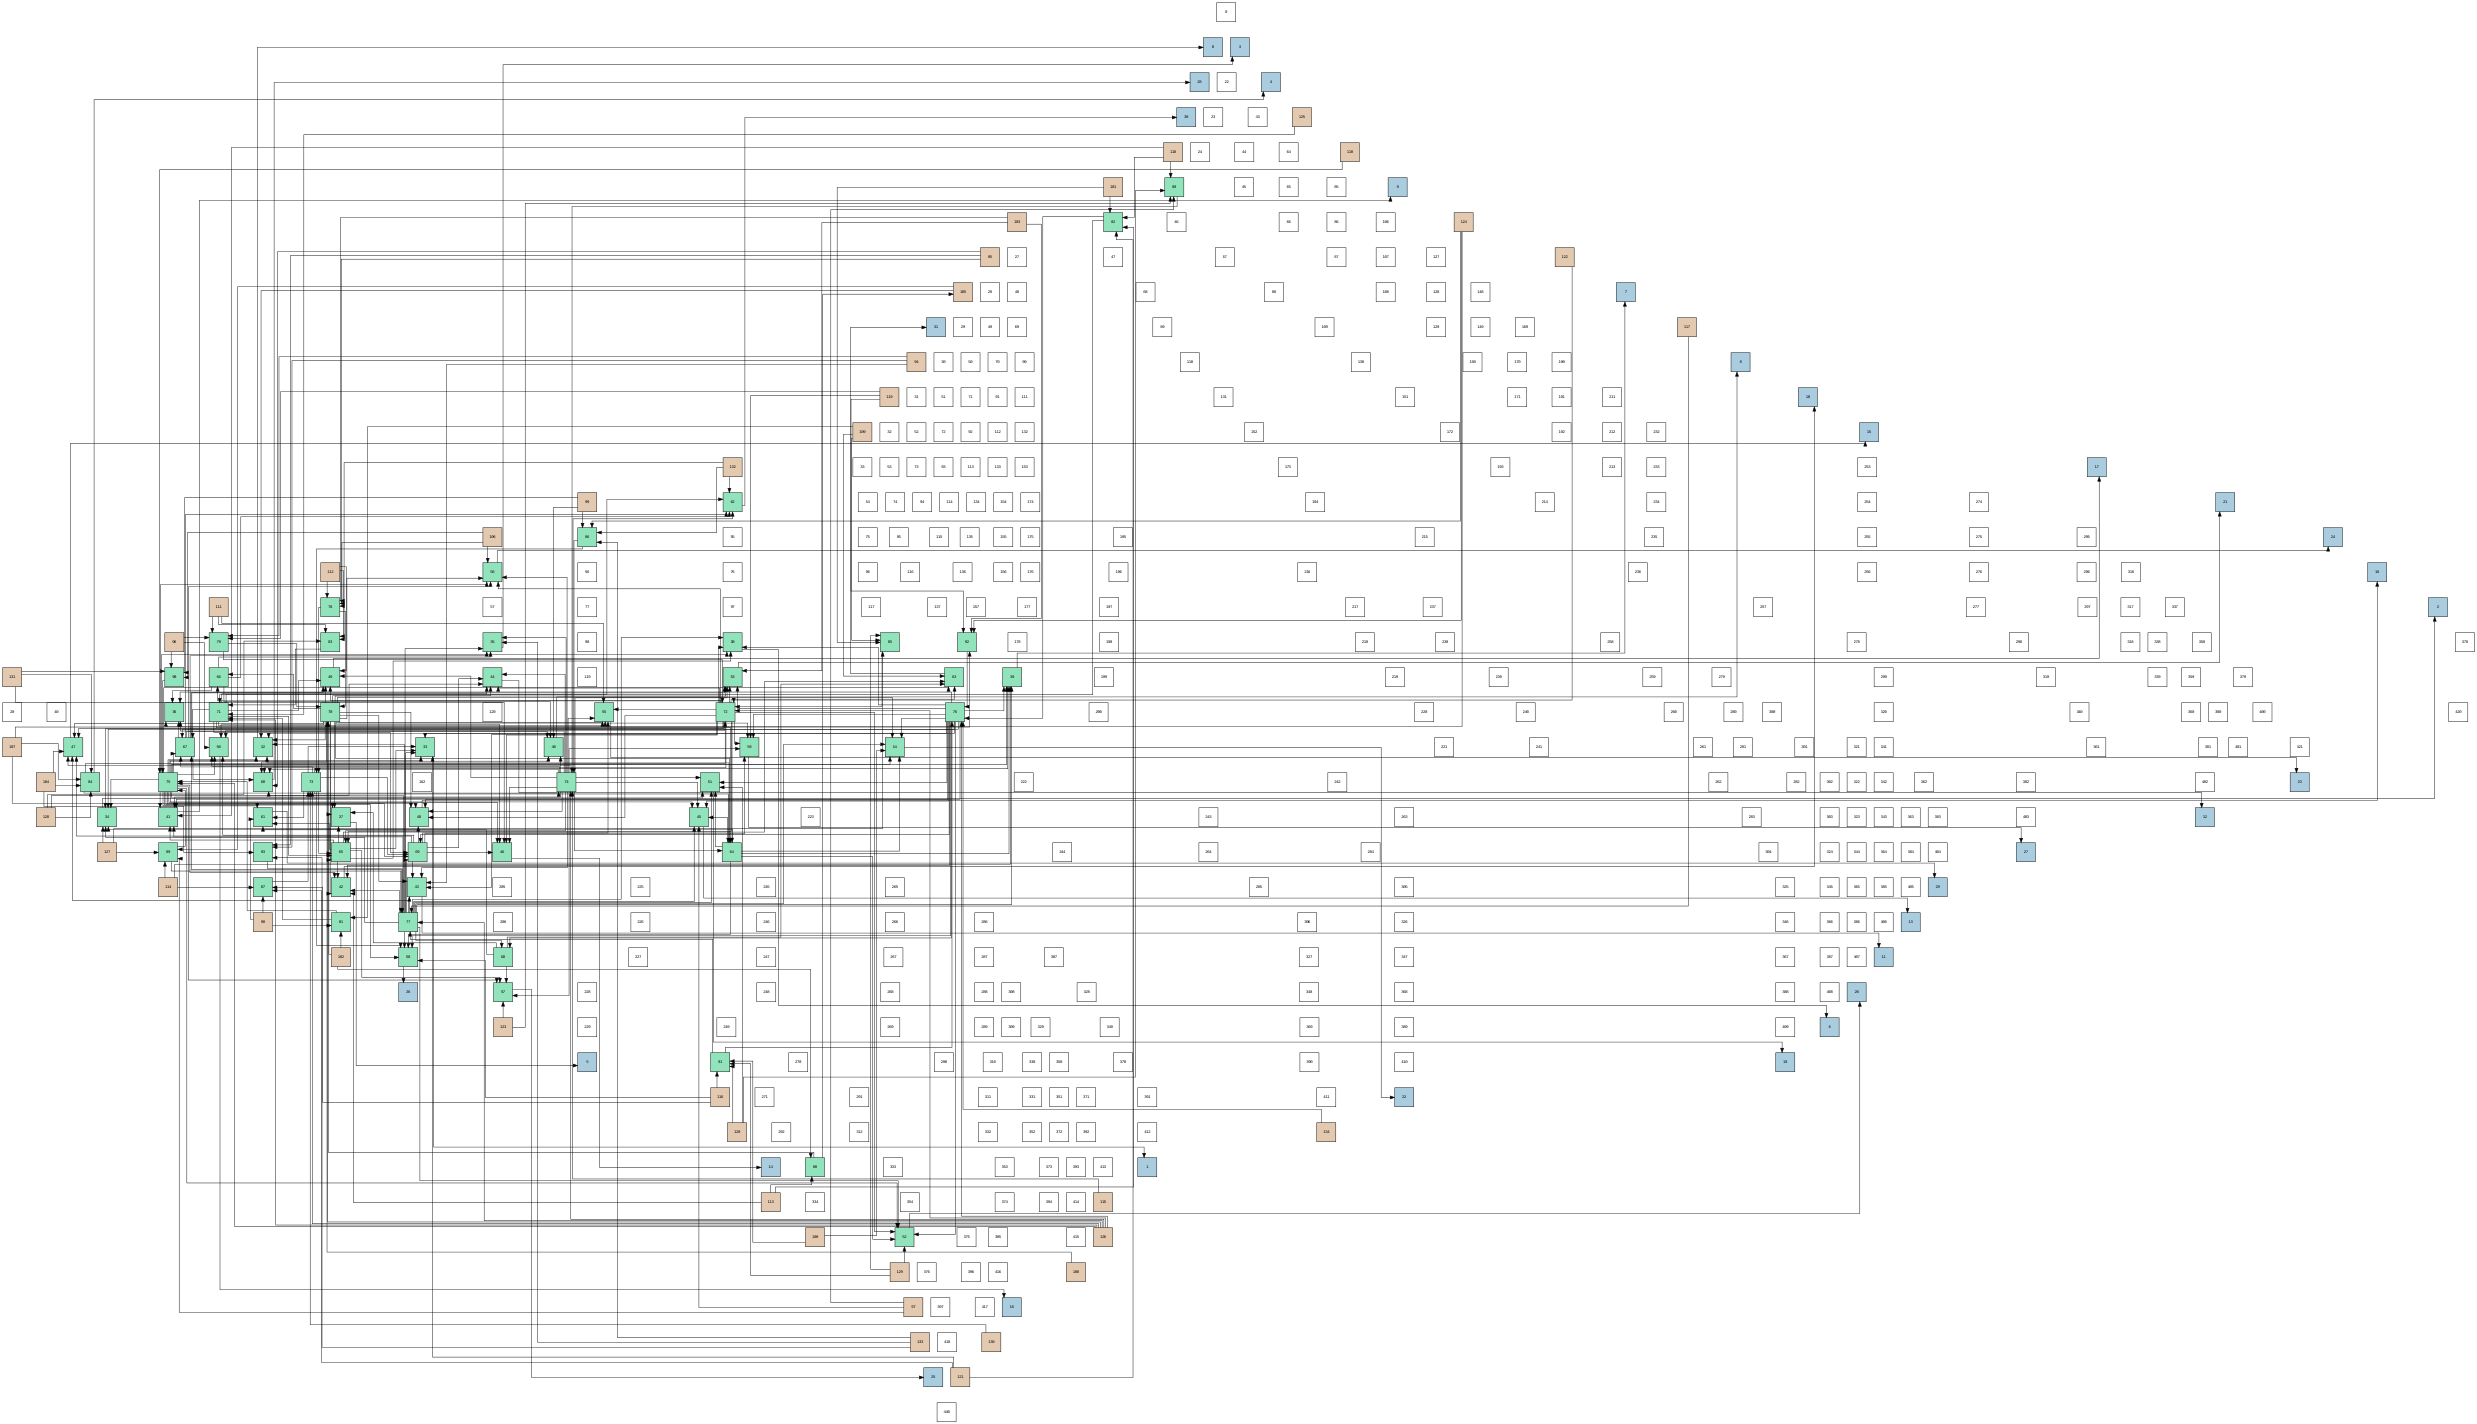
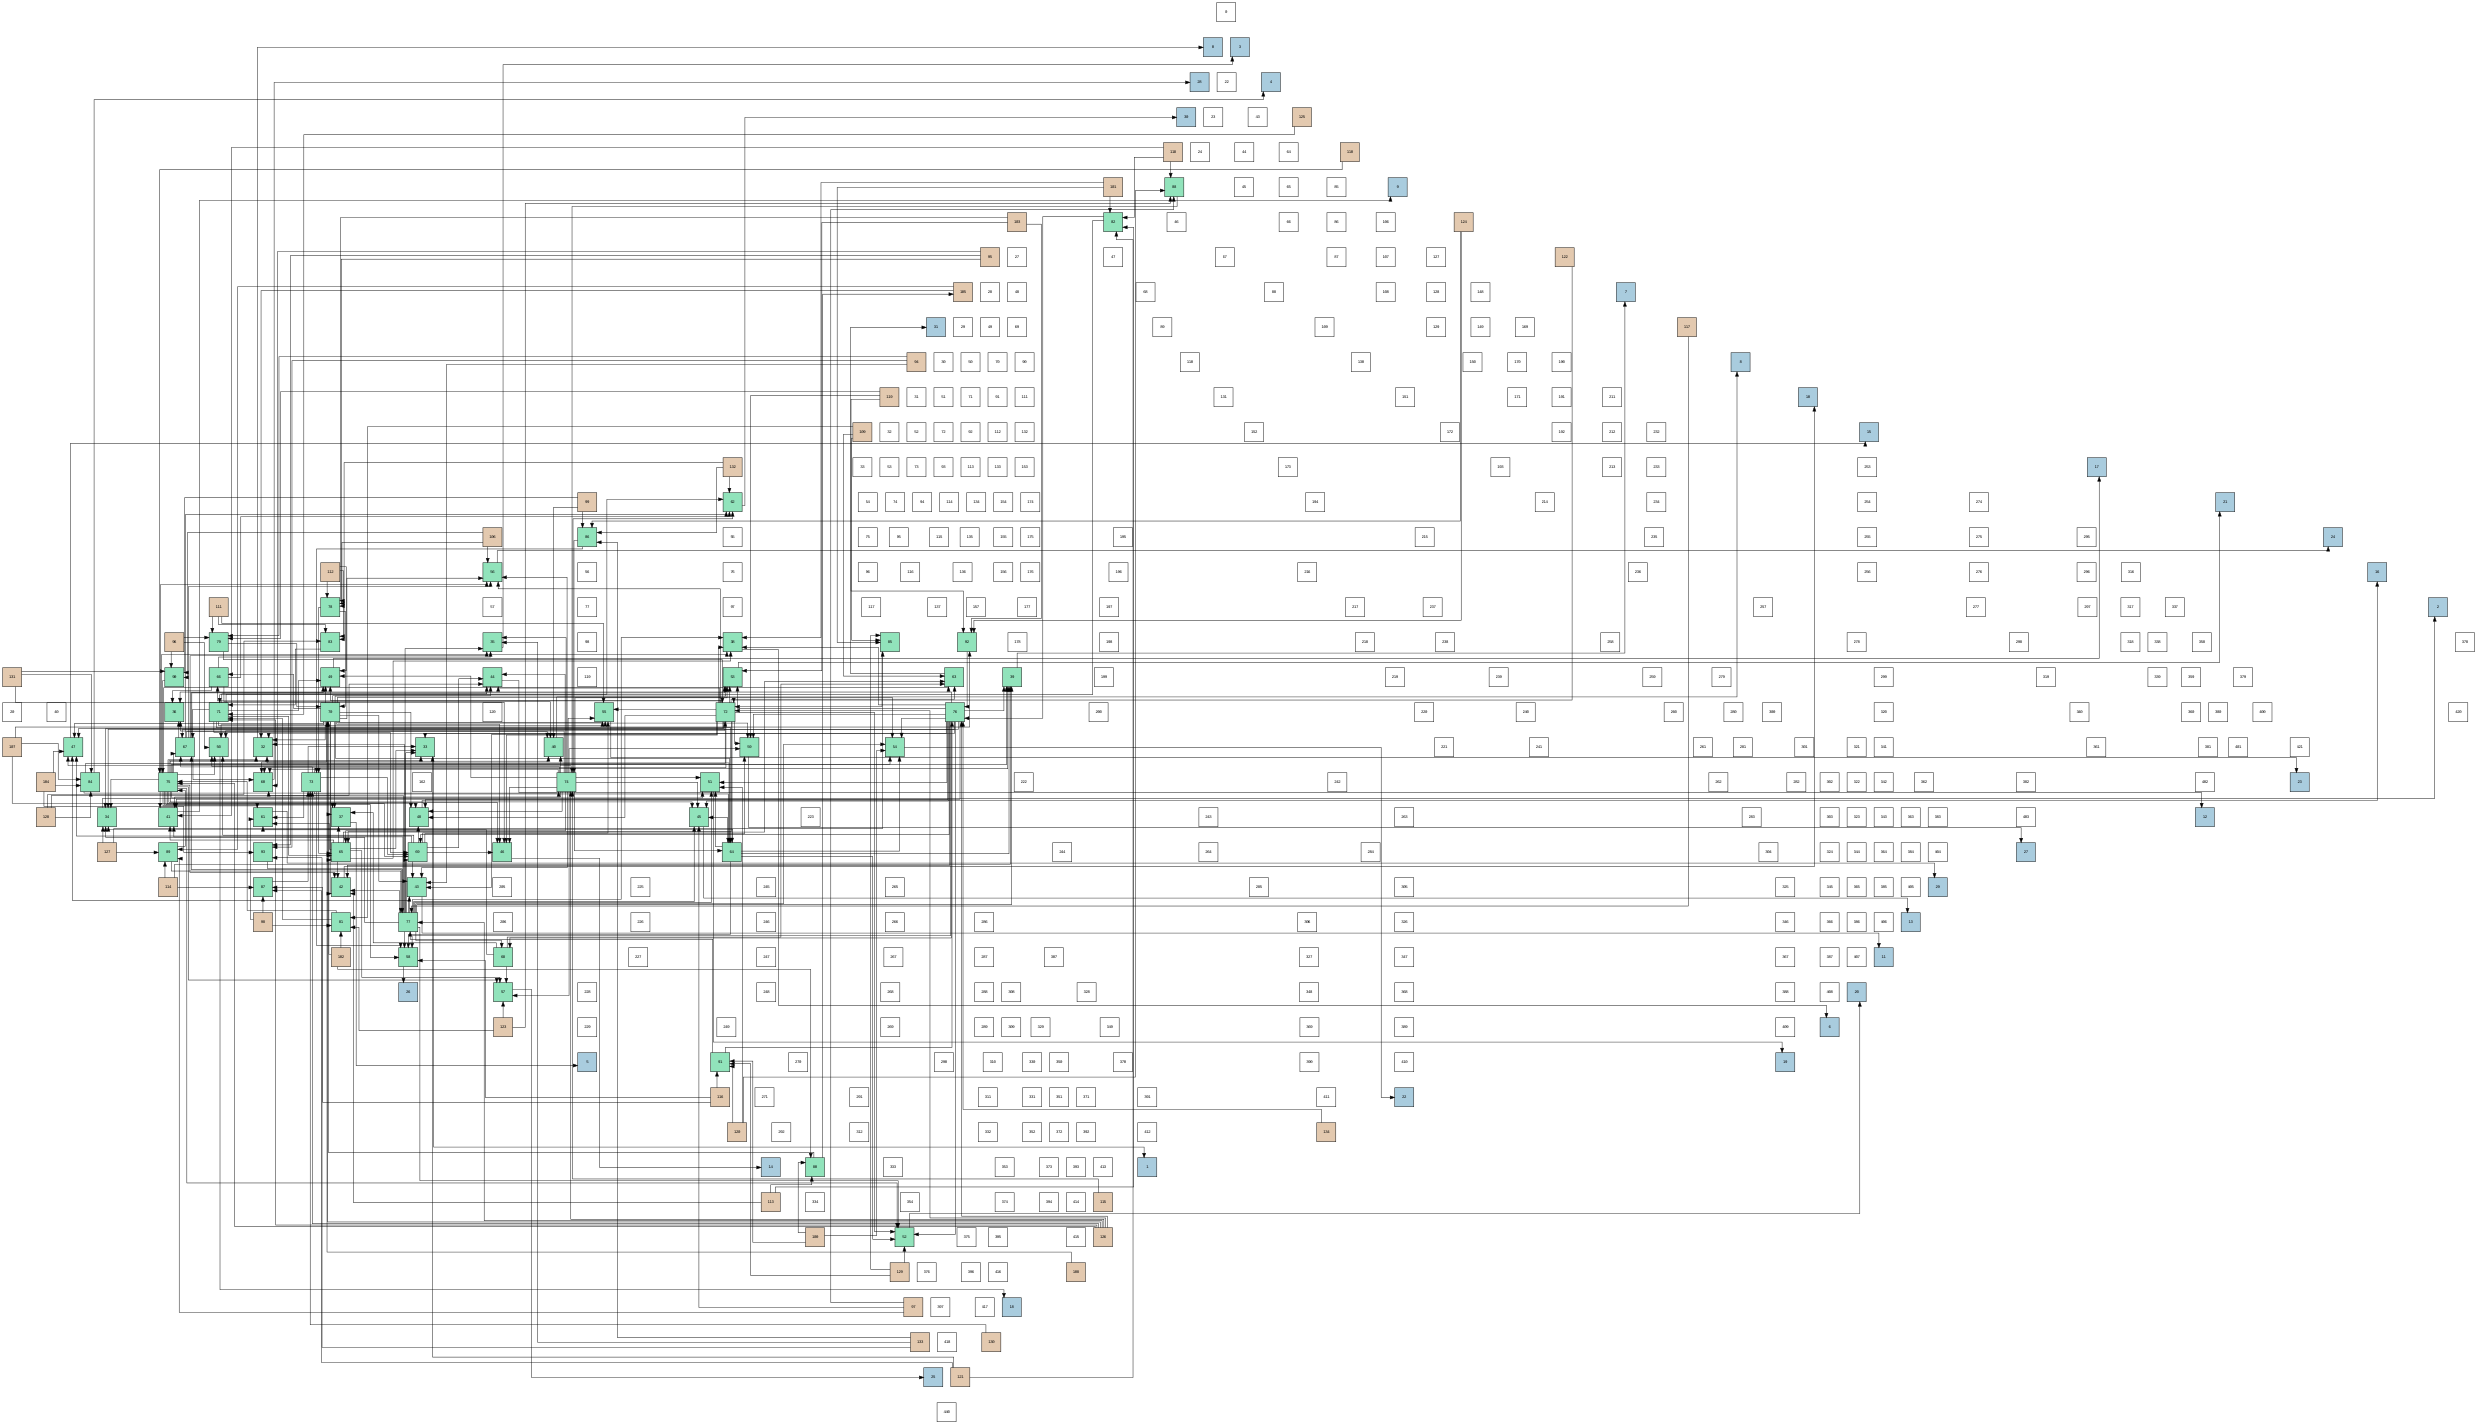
none -> (821, 184)
(1061, 727) -> none
none -> (373, 1031)
none -> (798, 1200)
